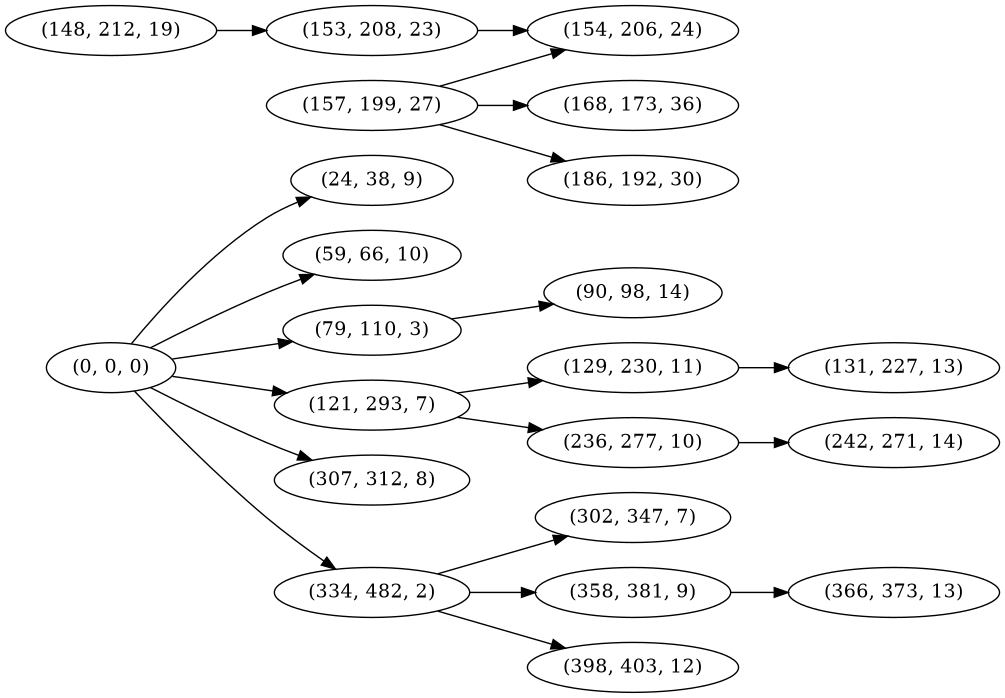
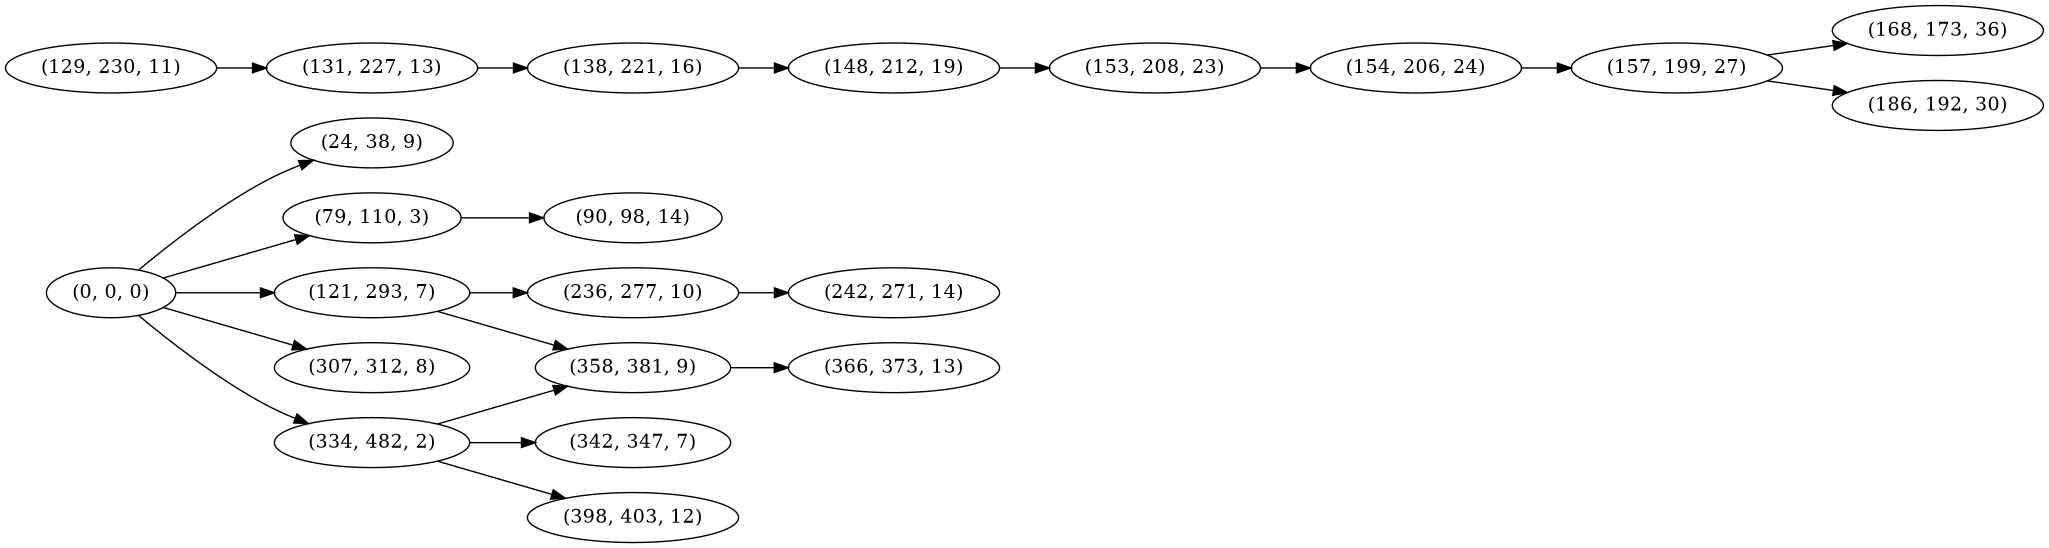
none -> (633, 68)
(496, 70) -> (1539, 68)
(372, 255) -> none
(493, 388) -> (496, 328)
(633, 518) -> (633, 443)
